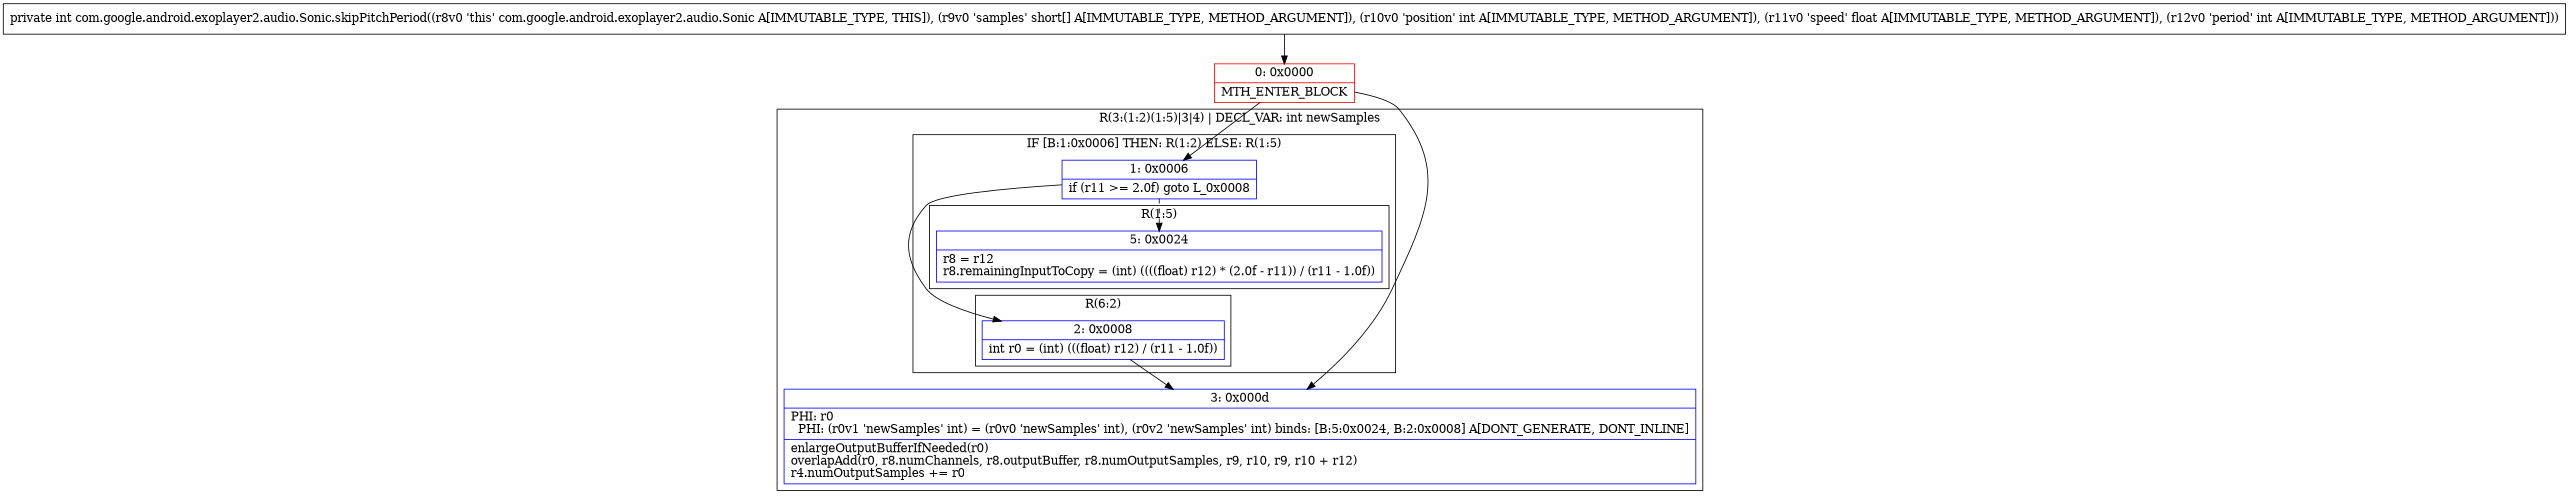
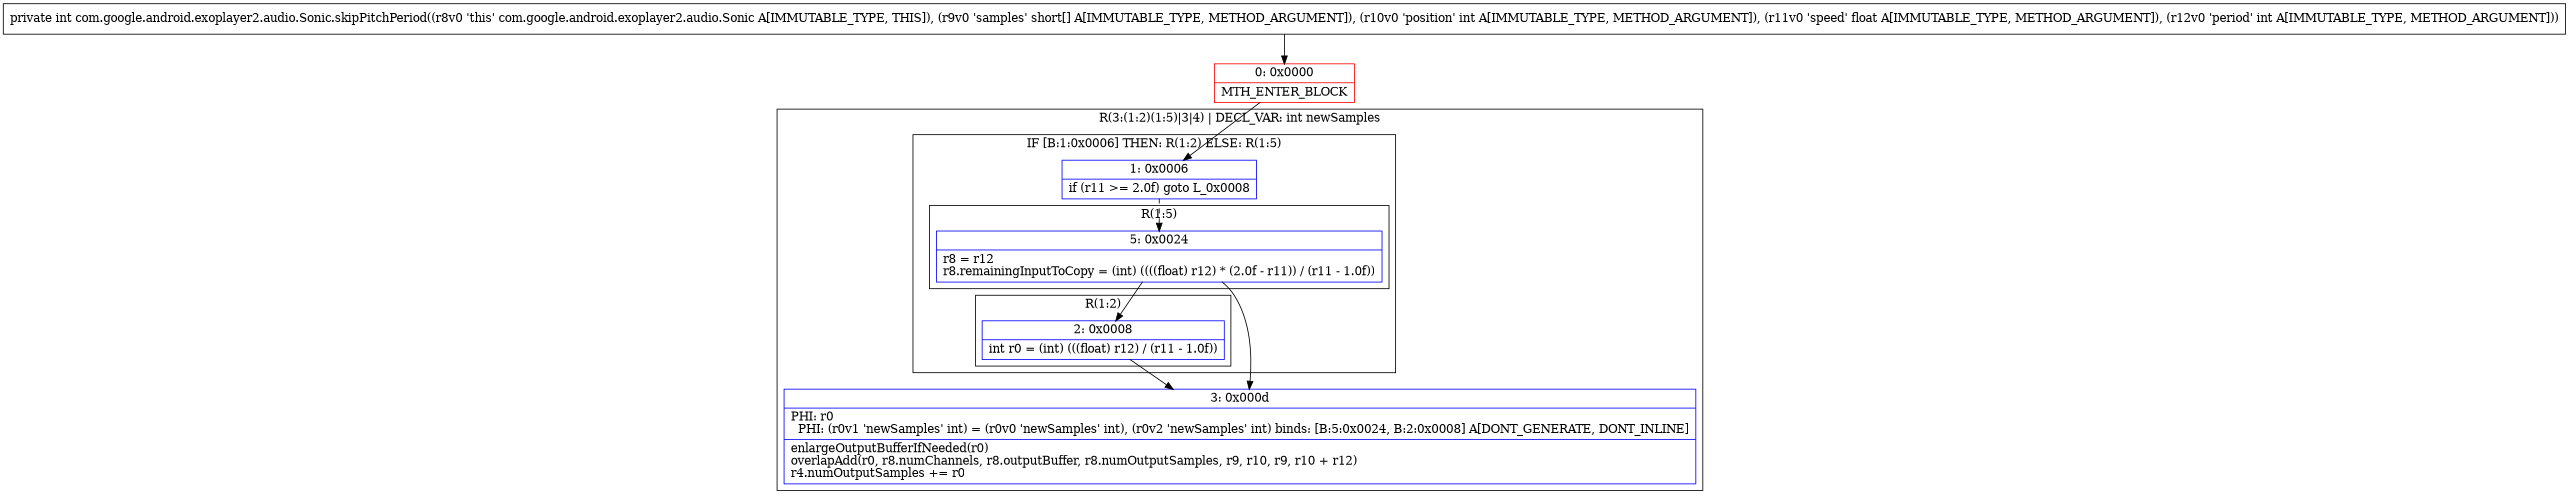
(922, 211) -> (1130, 300)
(1416, 235) -> (1247, 328)
(1103, 305) -> (1103, 305)
